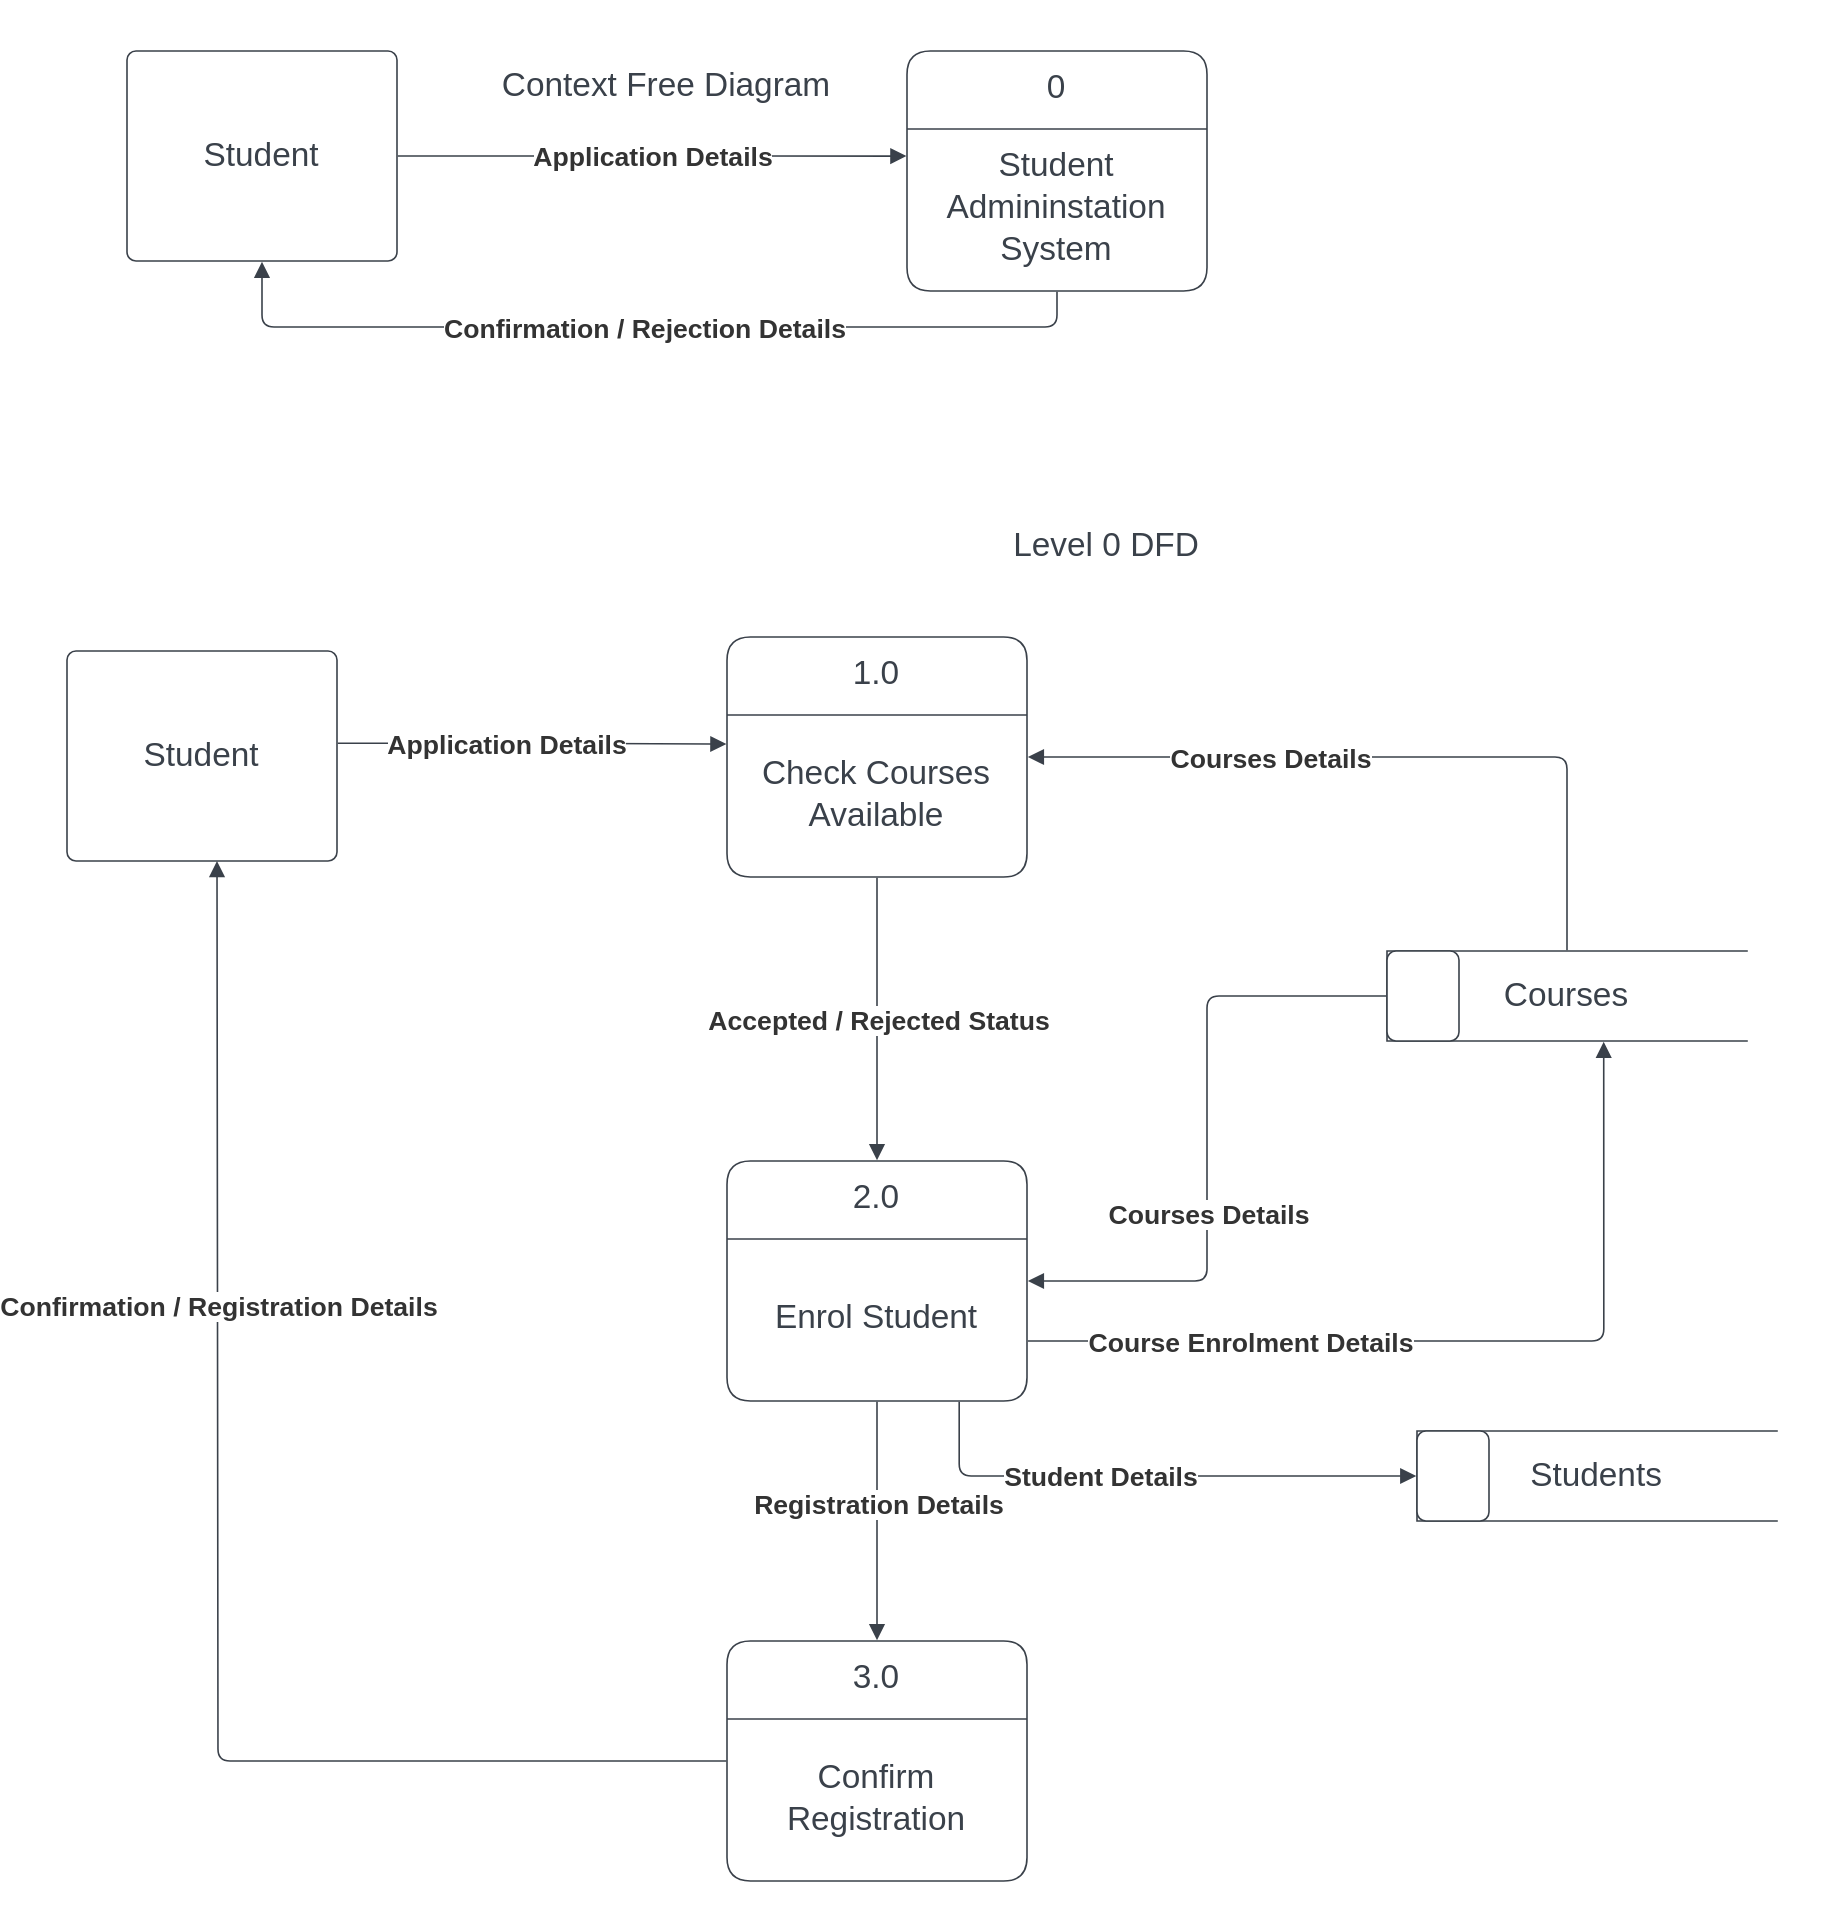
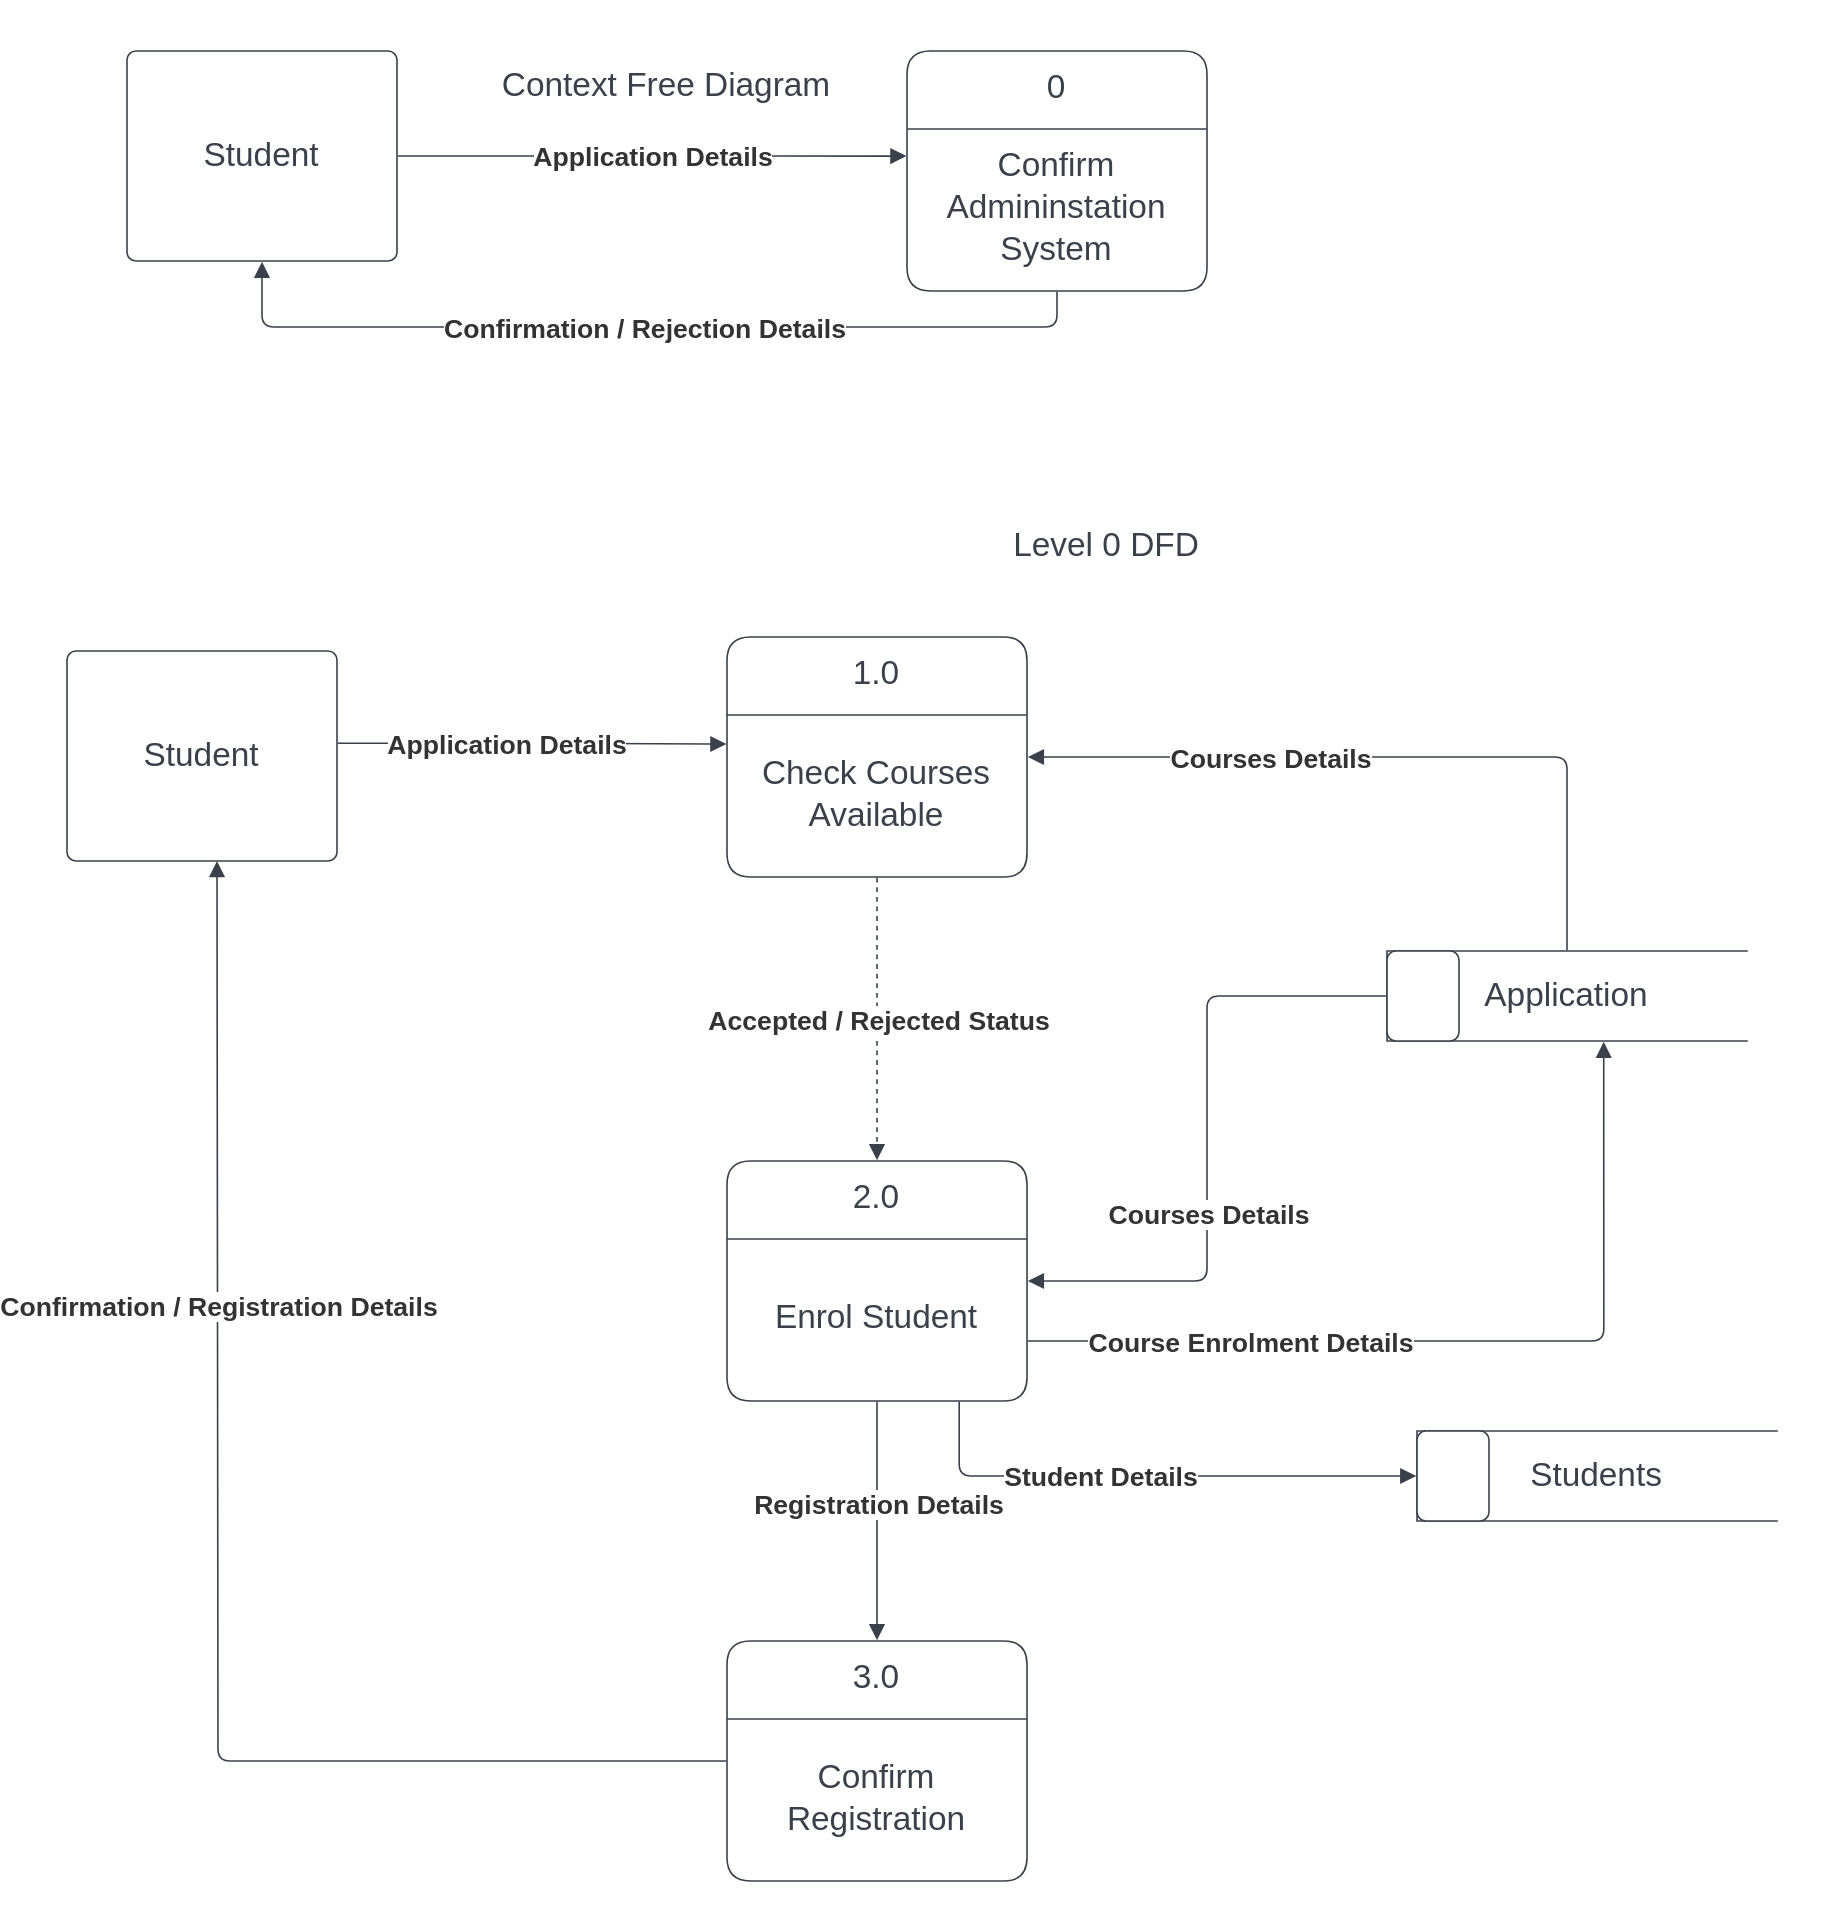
(1057, 211) -> (1057, 211)
(877, 942) -> (877, 942)
(1567, 997) -> (1567, 997)
